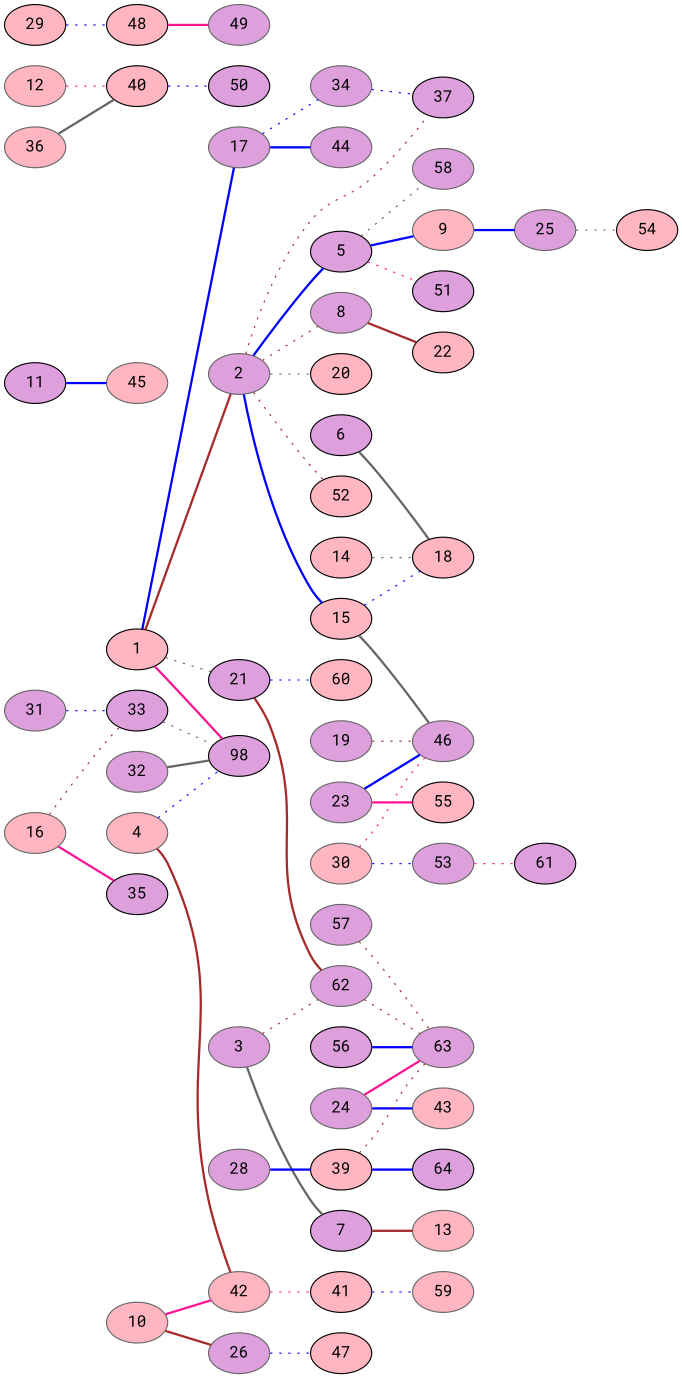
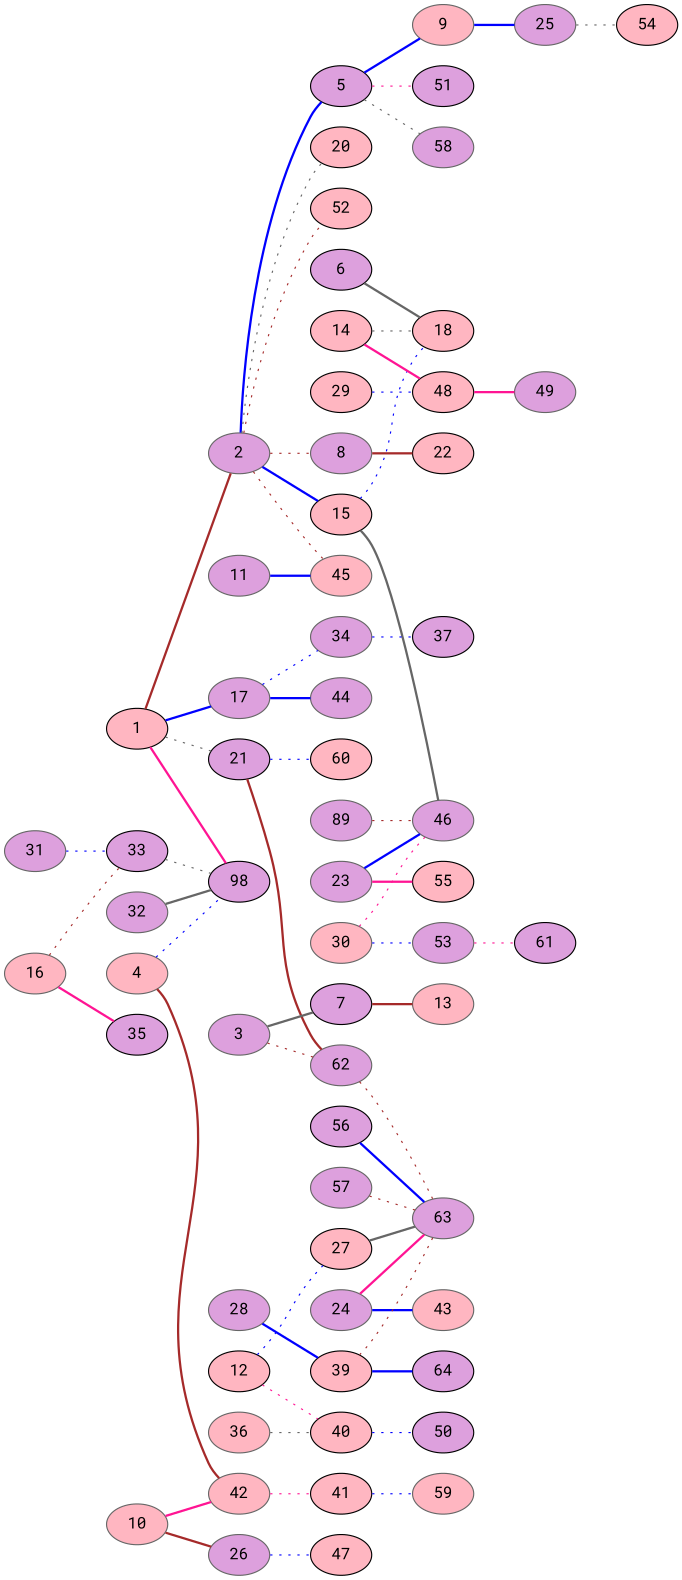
(35, 86) -> (239, 1371)
(86, 117) -> (290, 1433)
(314, 217) -> (287, 516)
none -> (392, 362)
(35, 383) -> (239, 576)
(341, 741) -> (341, 821)
none -> (341, 1249)
